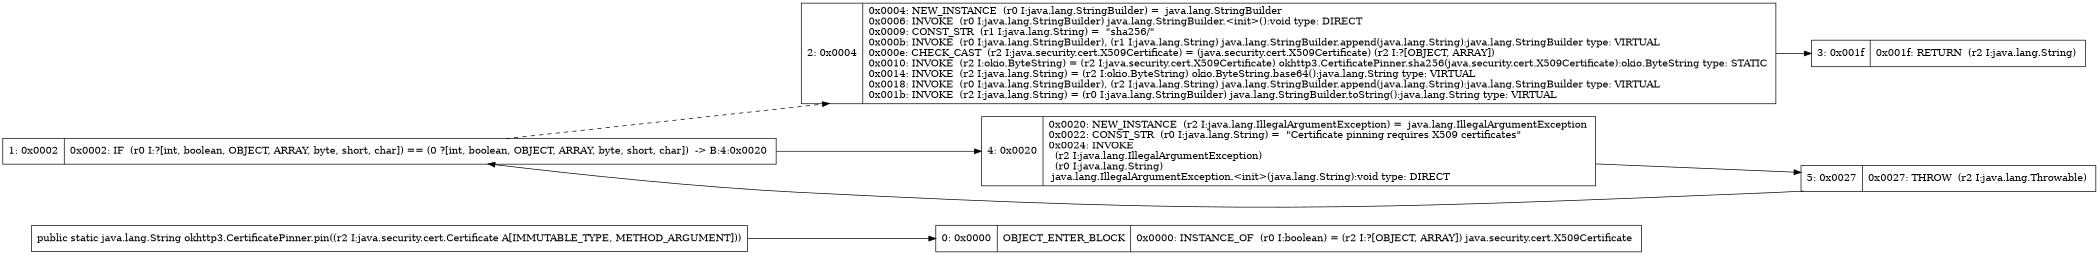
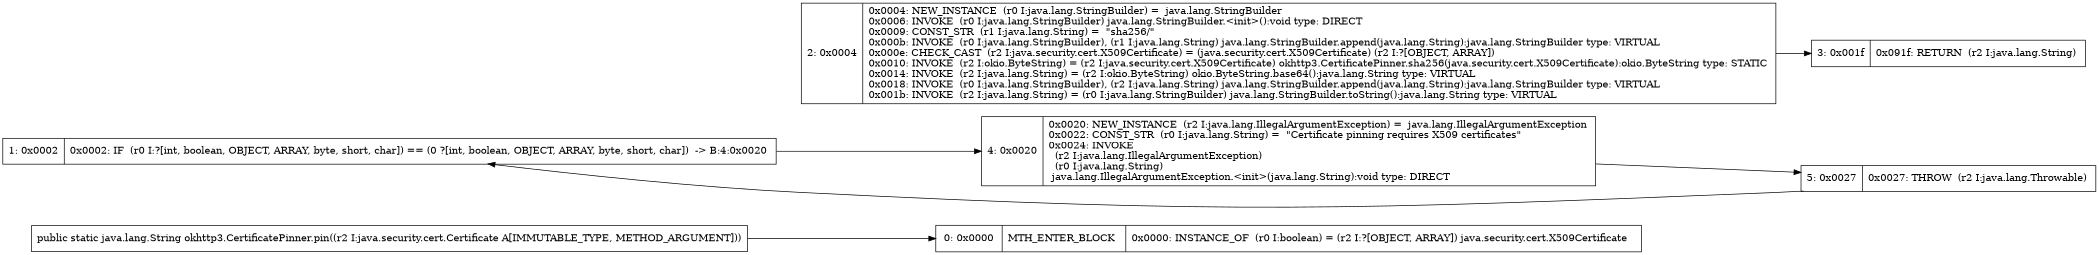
(1978, 53) -> (1978, 53)
(664, 121) -> none
(1064, 238) -> (1062, 238)
